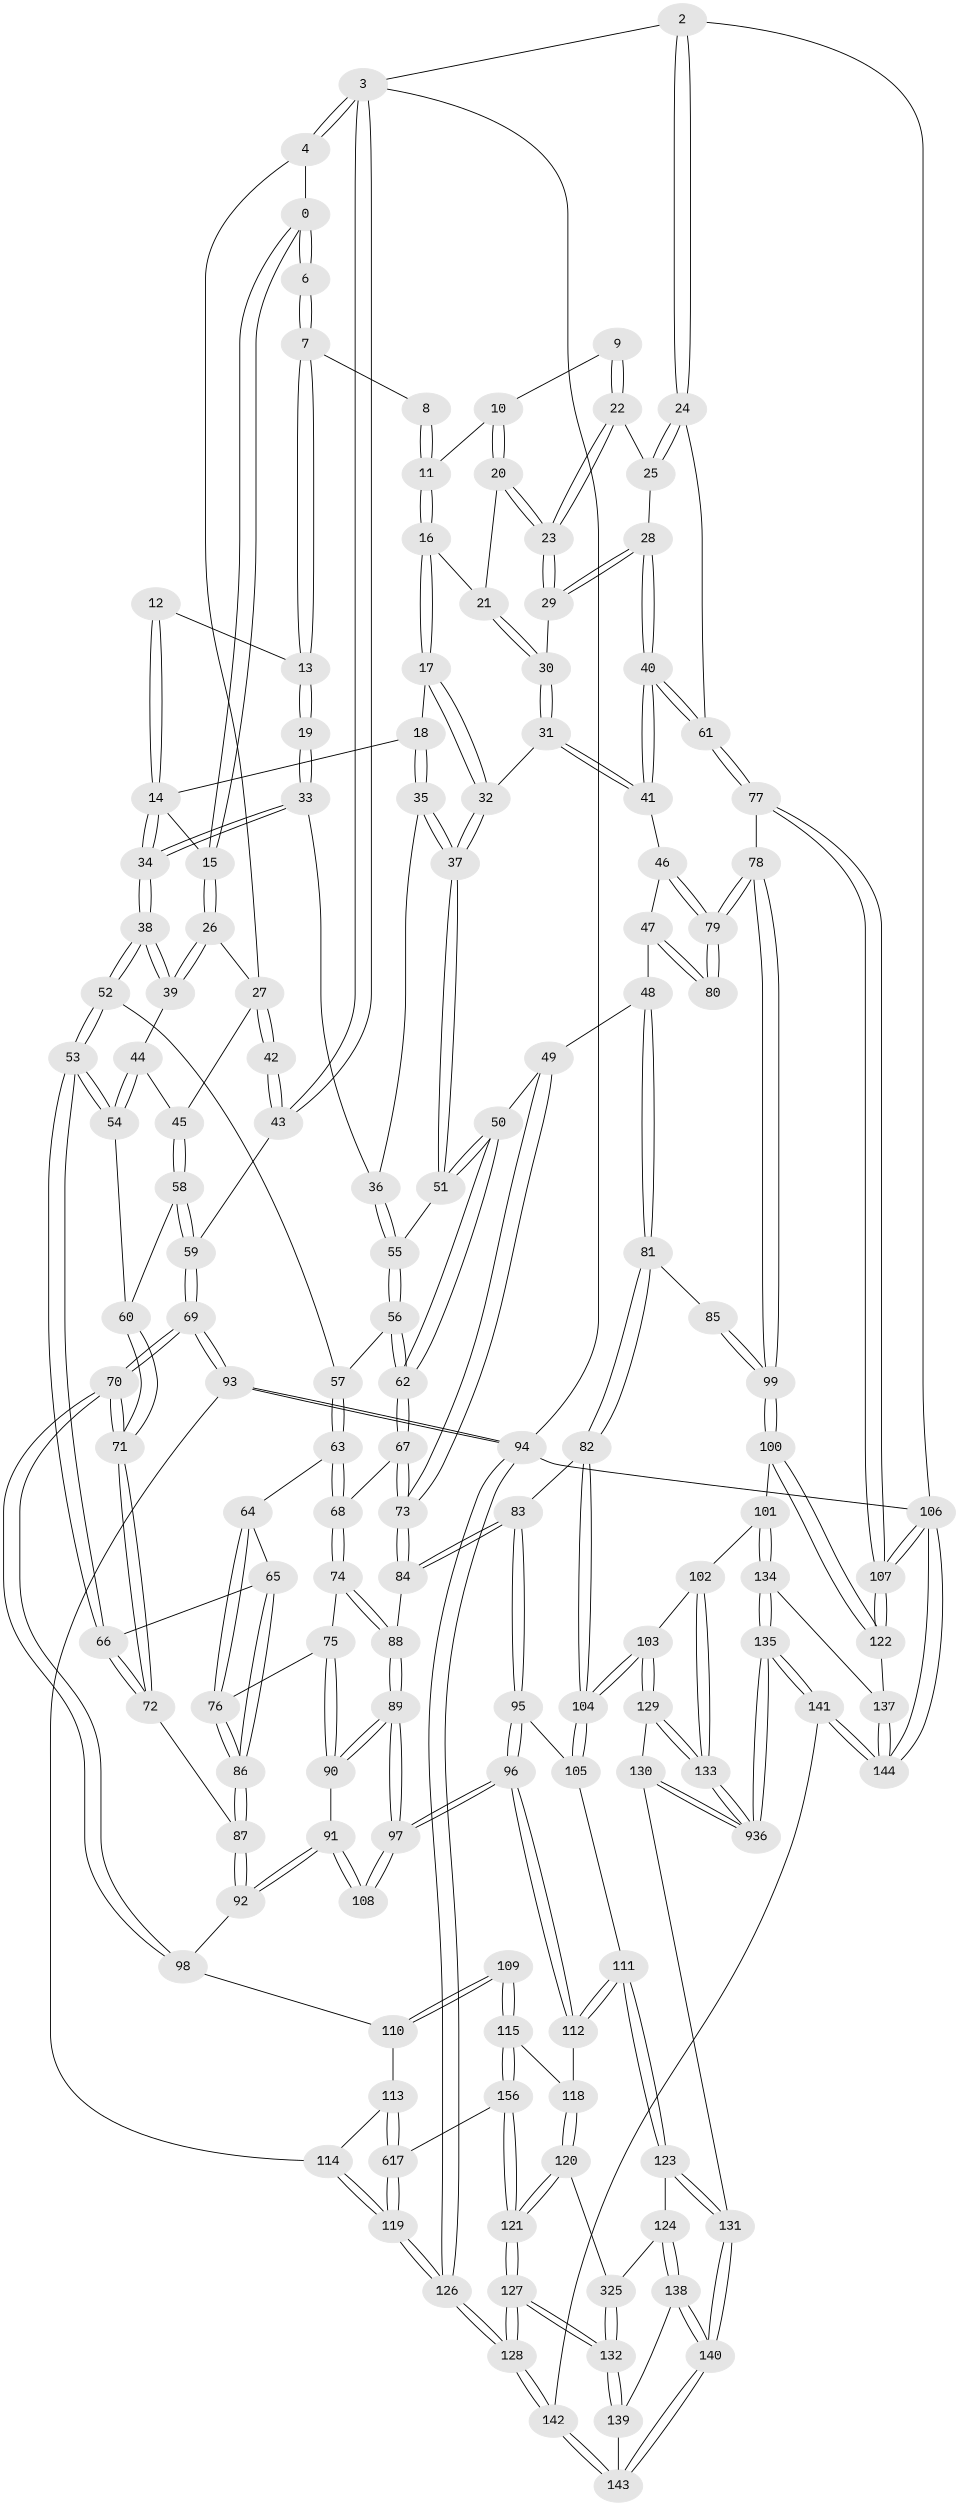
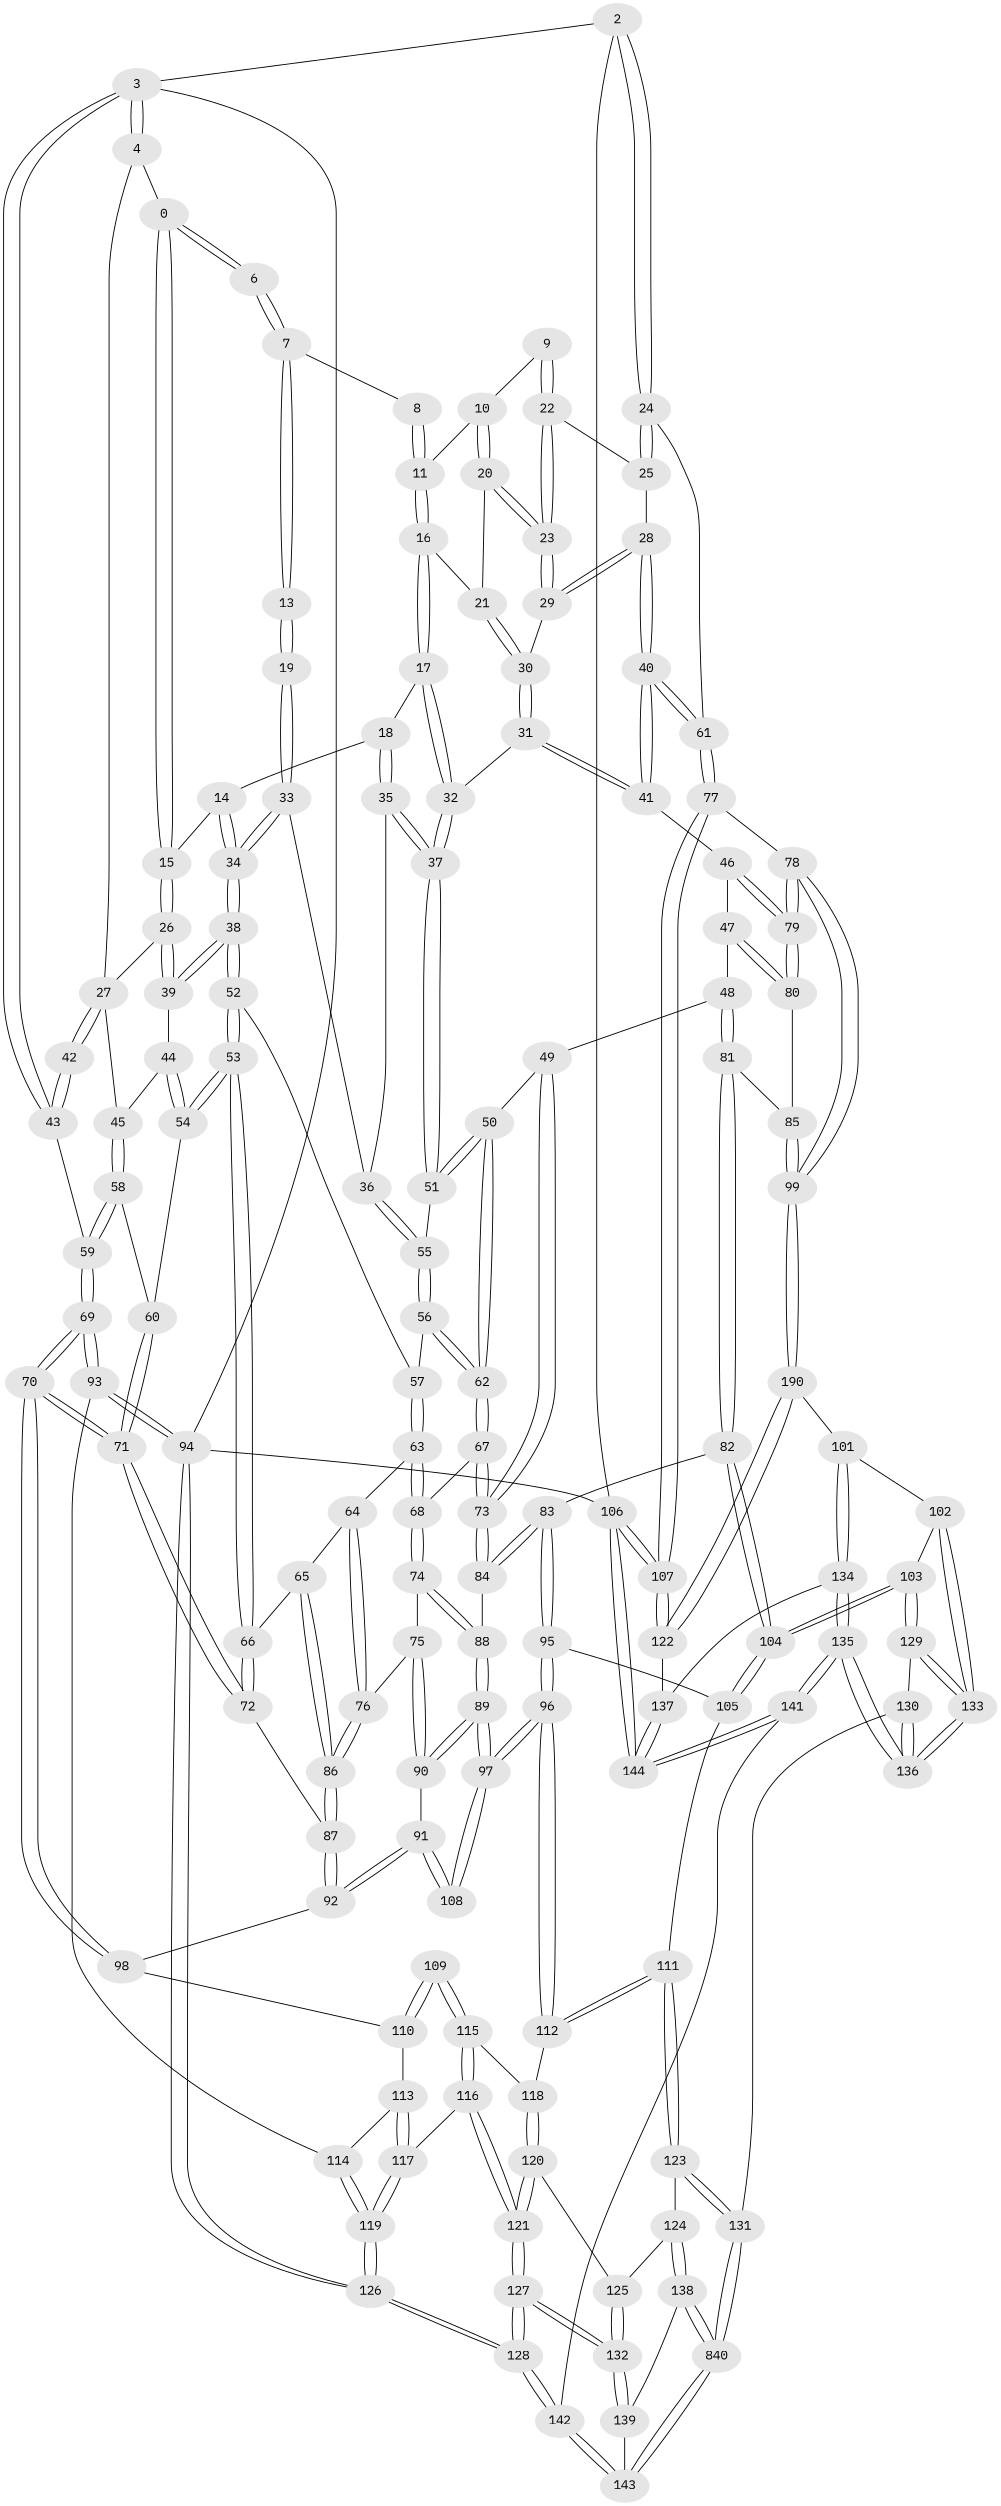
(156, 604) -> none
none -> (792, 1058)
(771, 1448) -> (792, 1383)
(756, 1837) -> (908, 1772)
(508, 2097) -> (468, 2097)
(393, 2162) -> (403, 2162)
(611, 2291) -> (617, 2291)
(710, 2356) -> (717, 2356)
